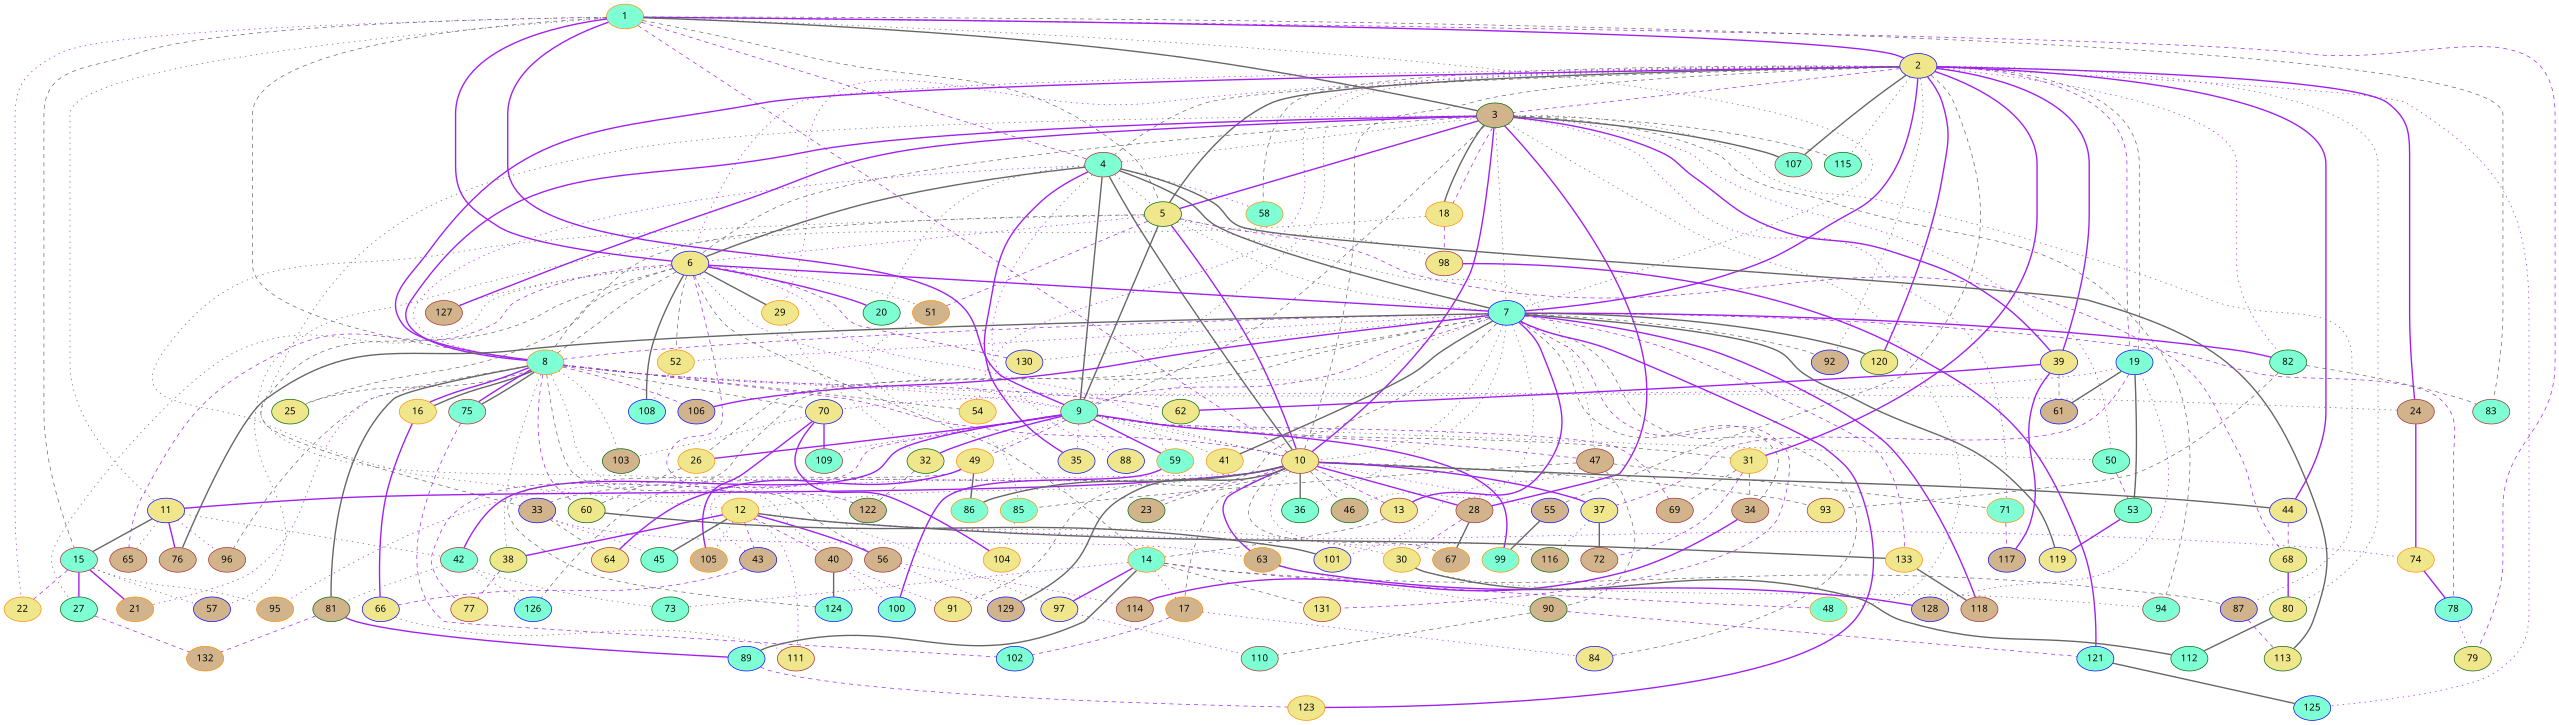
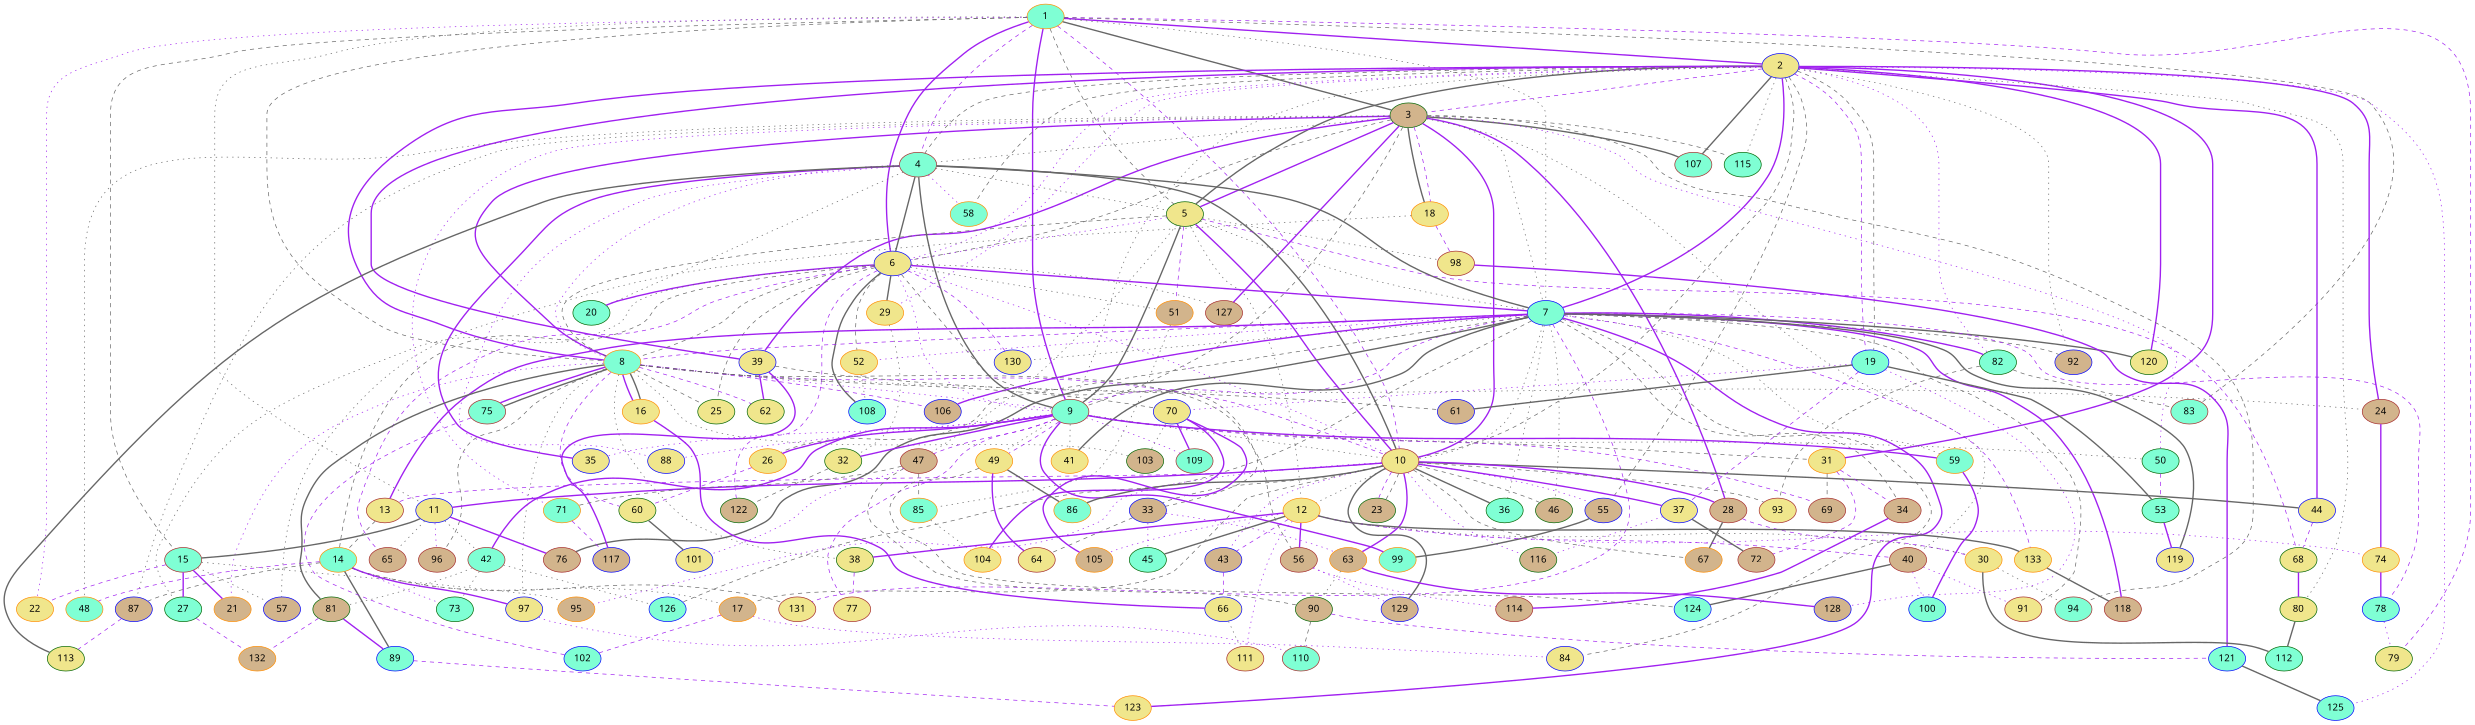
(978, 412) -> none
(642, 486) -> (680, 494)
